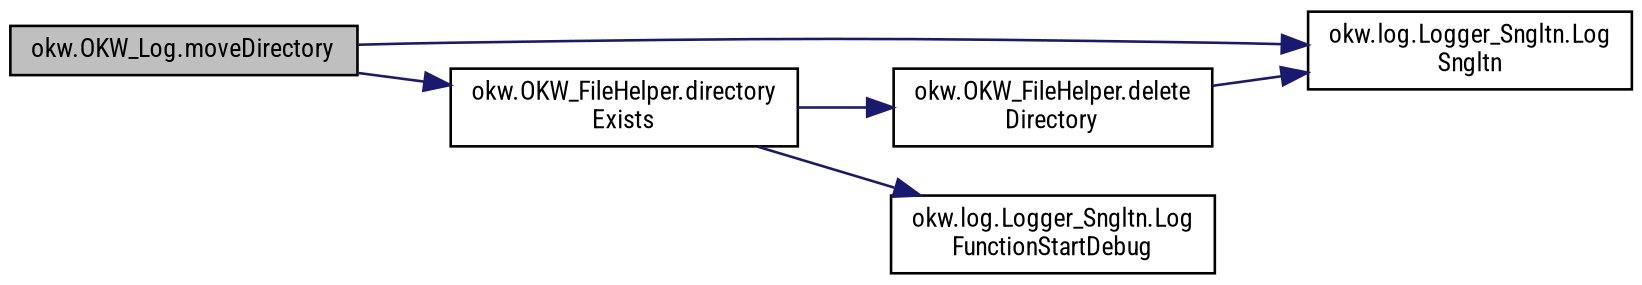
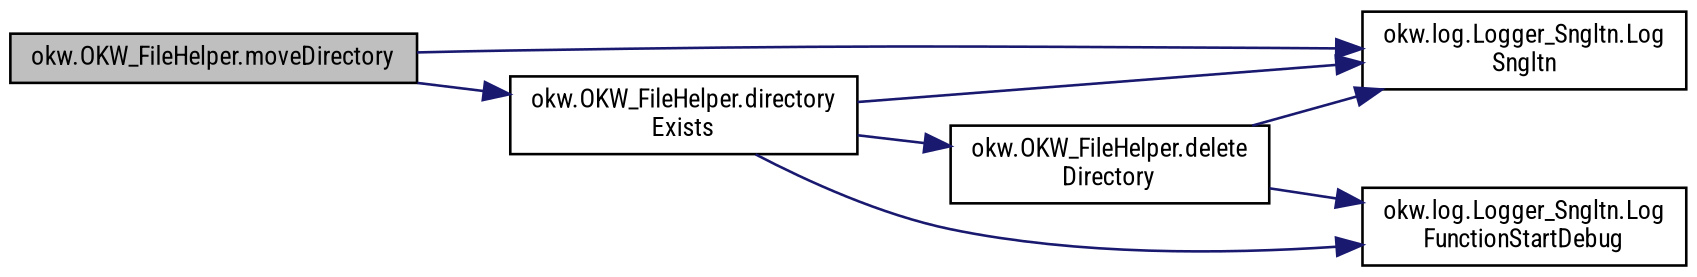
(184, 51) -> (214, 58)
none -> (1097, 83)
none -> (1303, 193)
